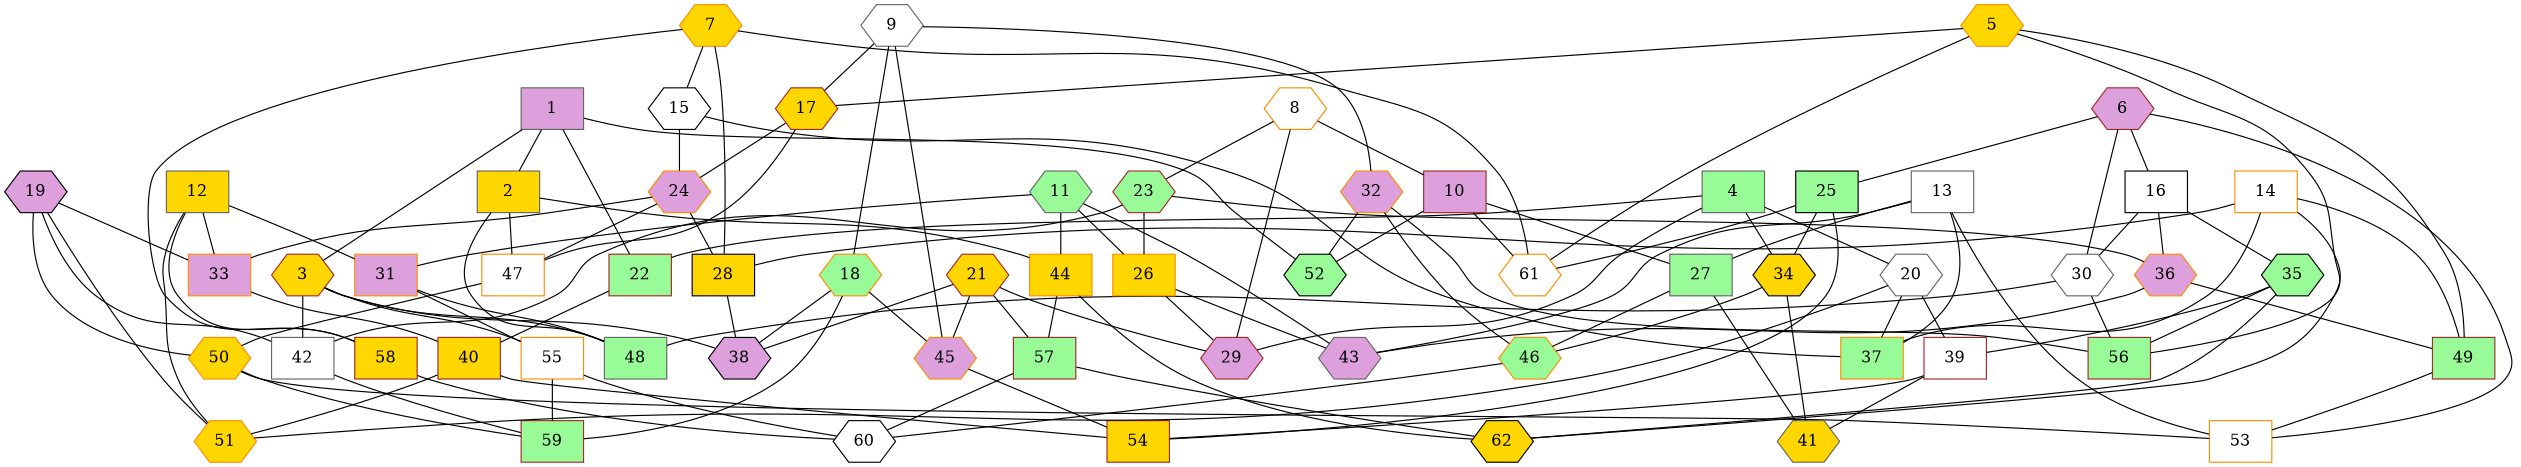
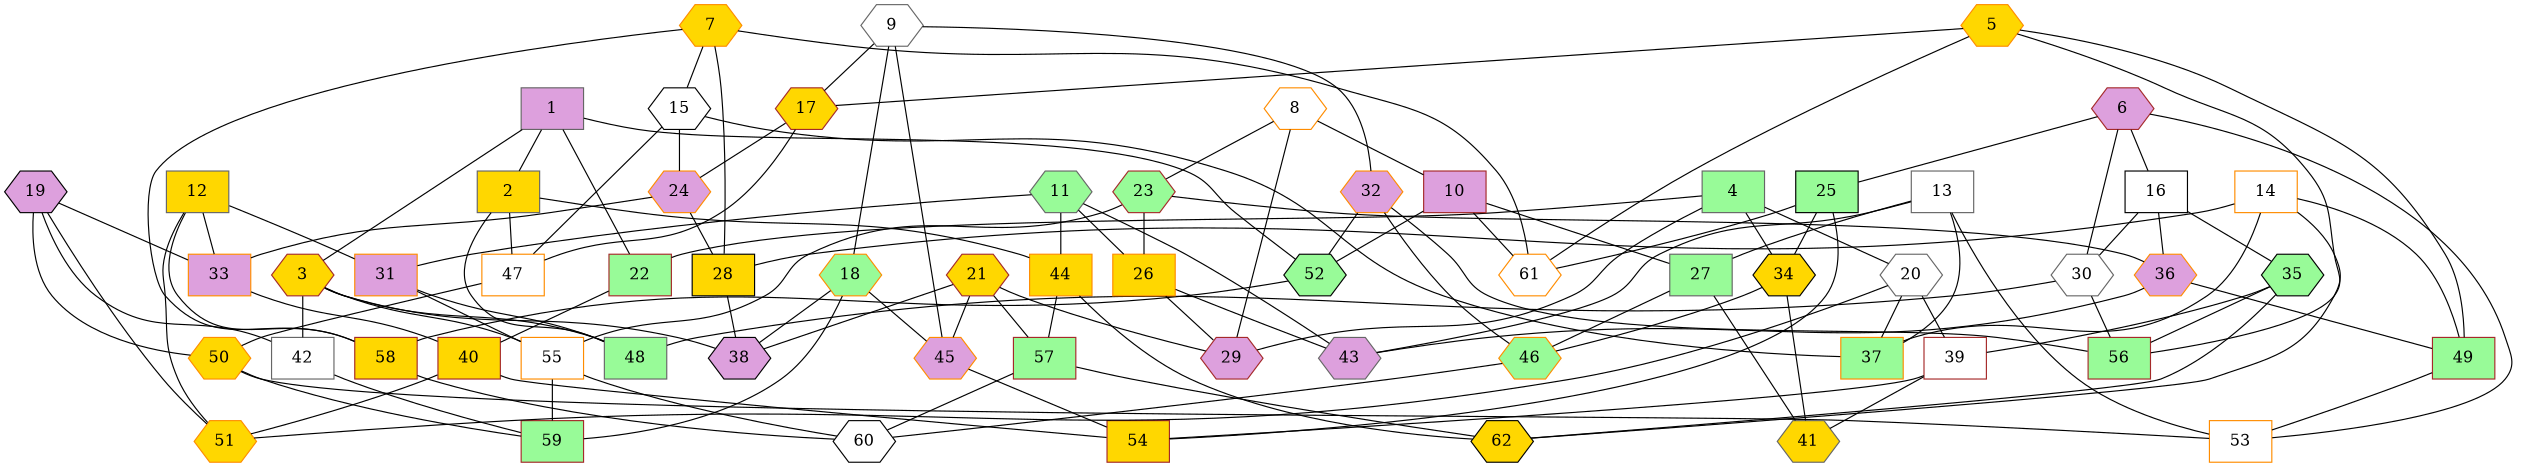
(620, 222) -> (604, 184)
(598, 255) -> (842, 241)
none -> (851, 301)
